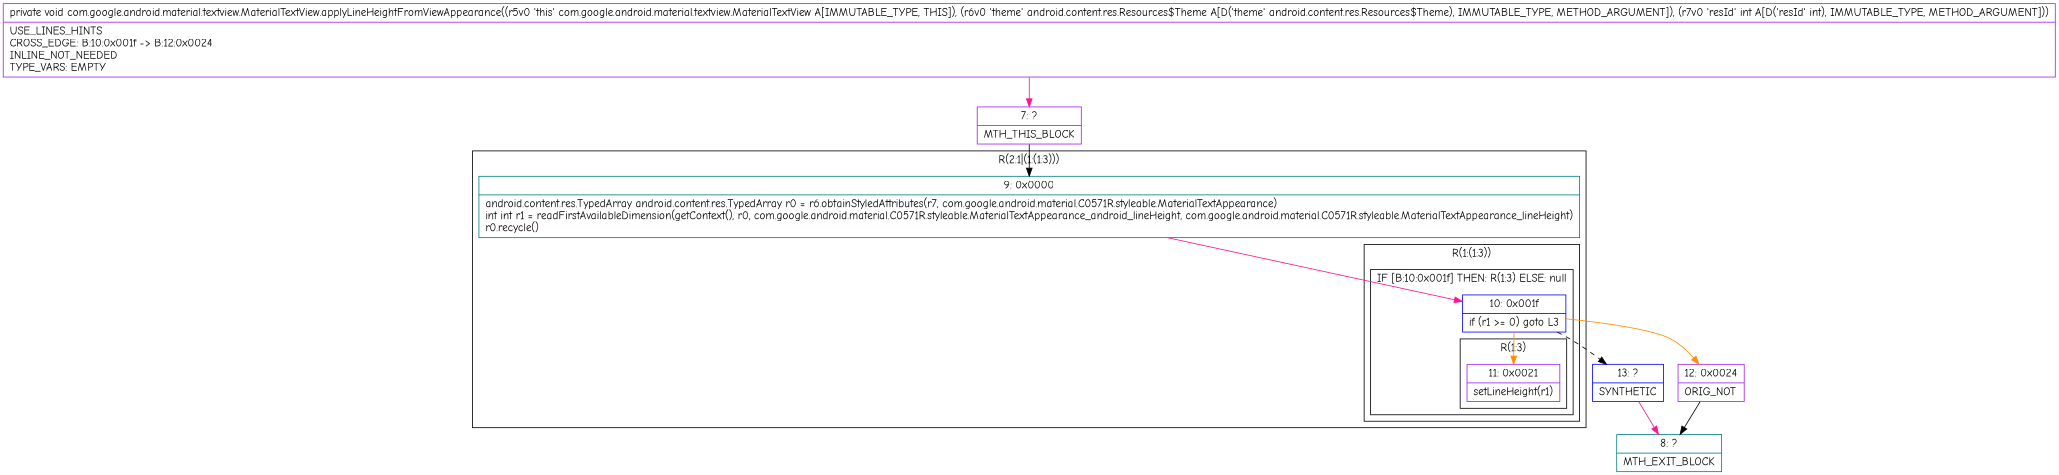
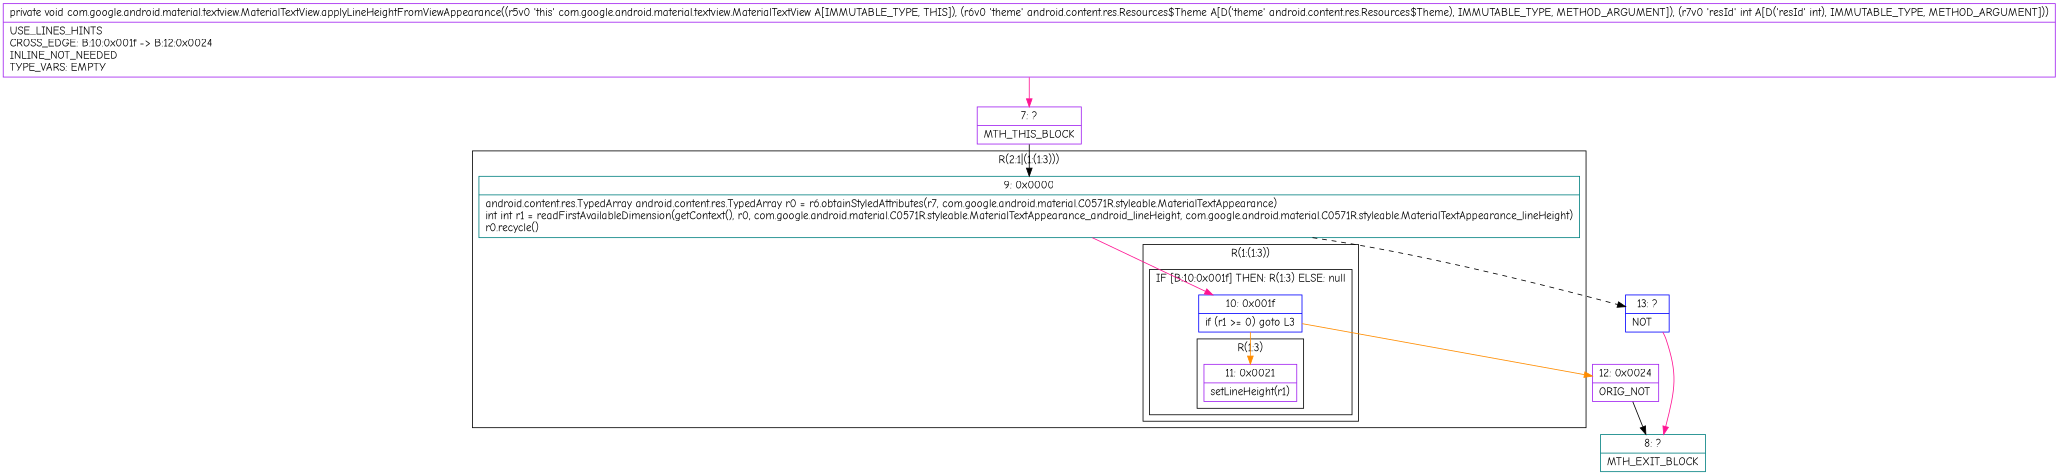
(1579, 345) -> (1466, 267)
(1628, 392) -> (1642, 322)
